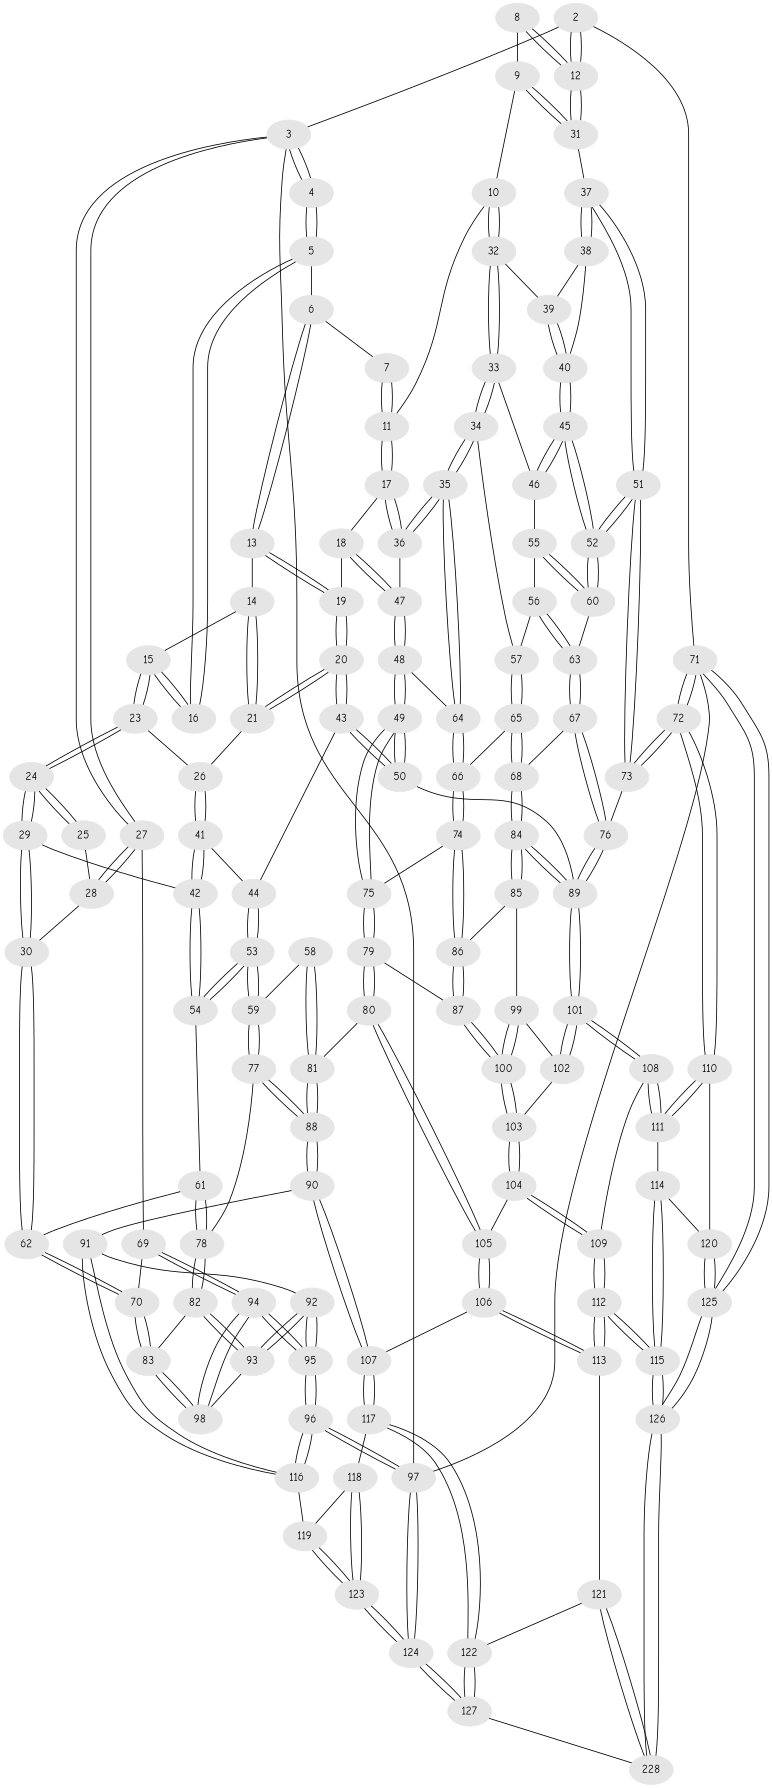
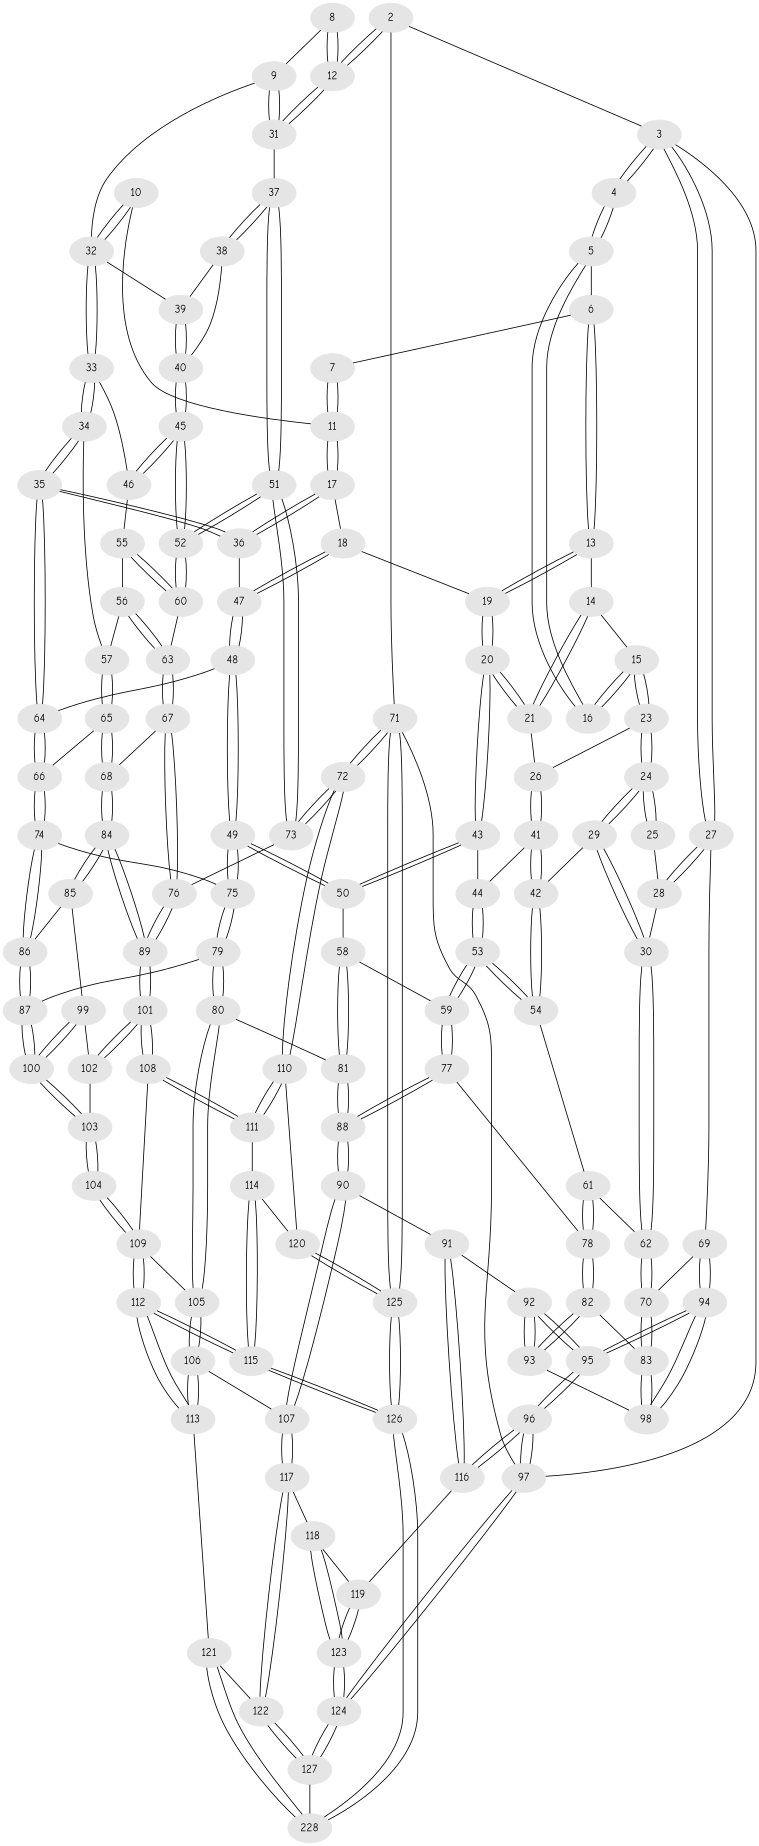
(506, 135) -> (149, 137)
(506, 801) -> (343, 923)
(499, 1215) -> (168, 1273)
